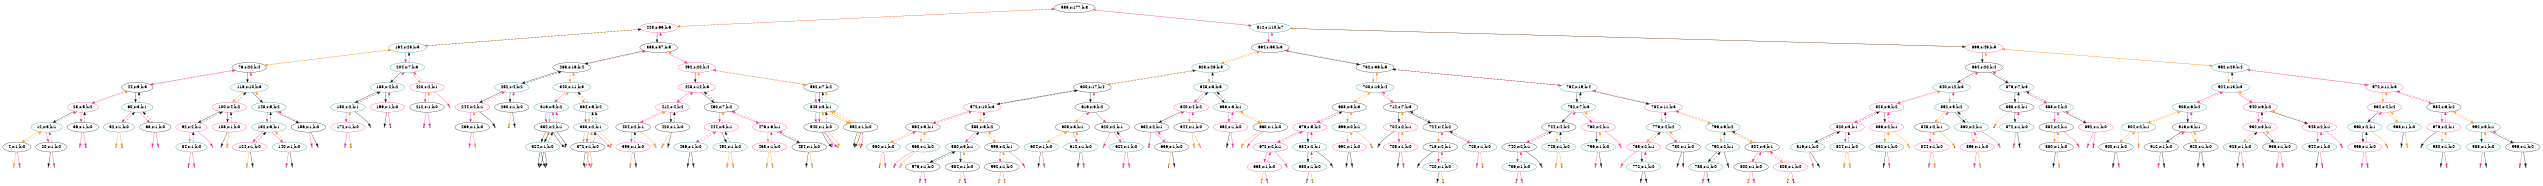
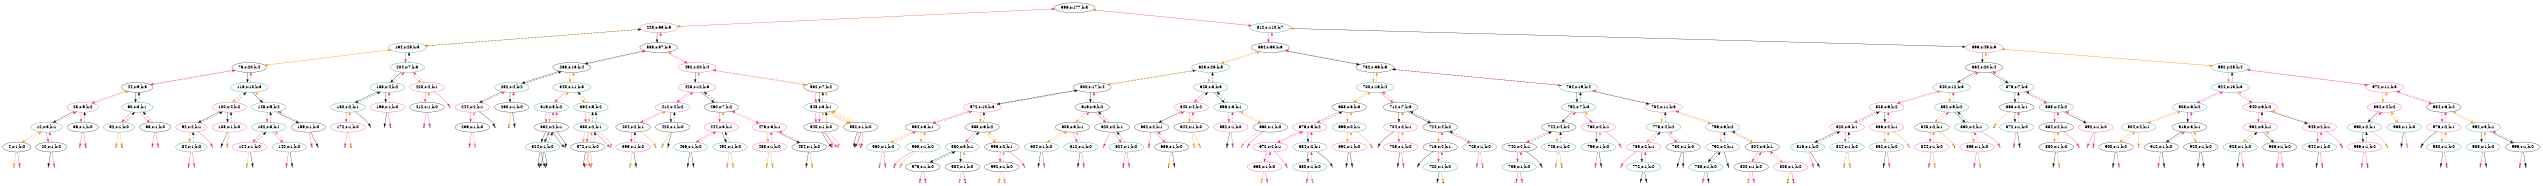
(743, 117) -> (743, 117)
none -> (1105, 118)
(706, 136) -> (706, 136)
